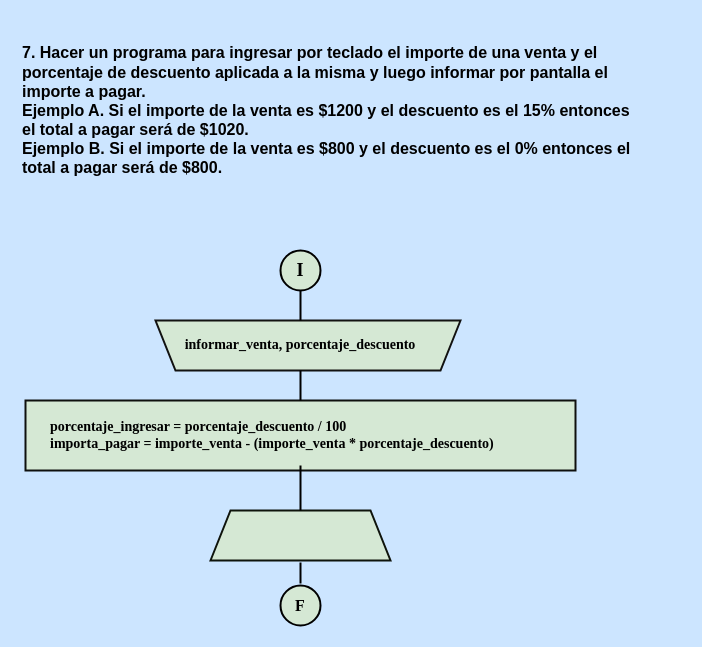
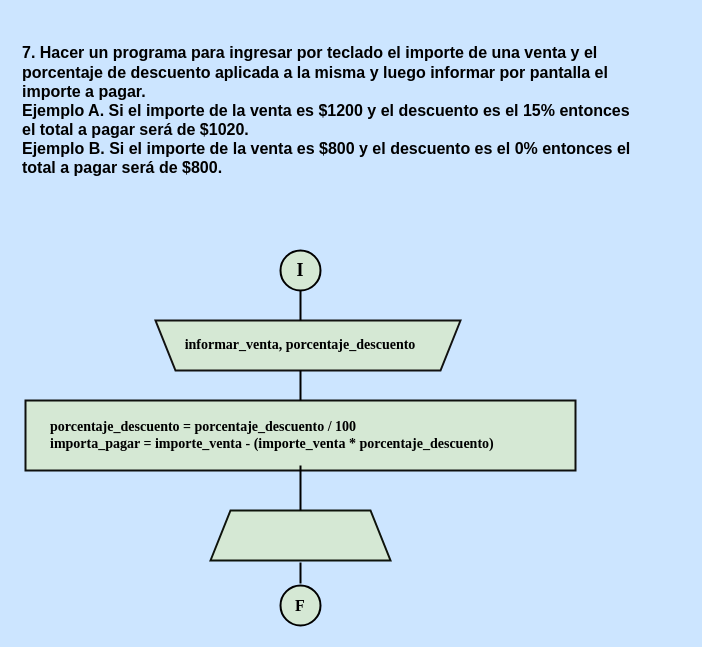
(272, 436) -> (272, 436)
